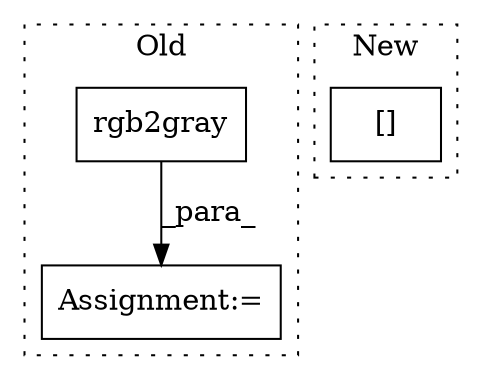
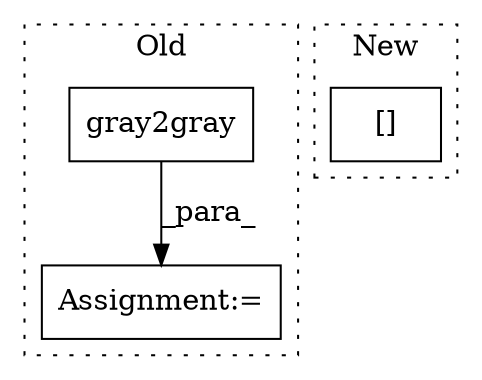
(161, 125) -> (161, 125)
